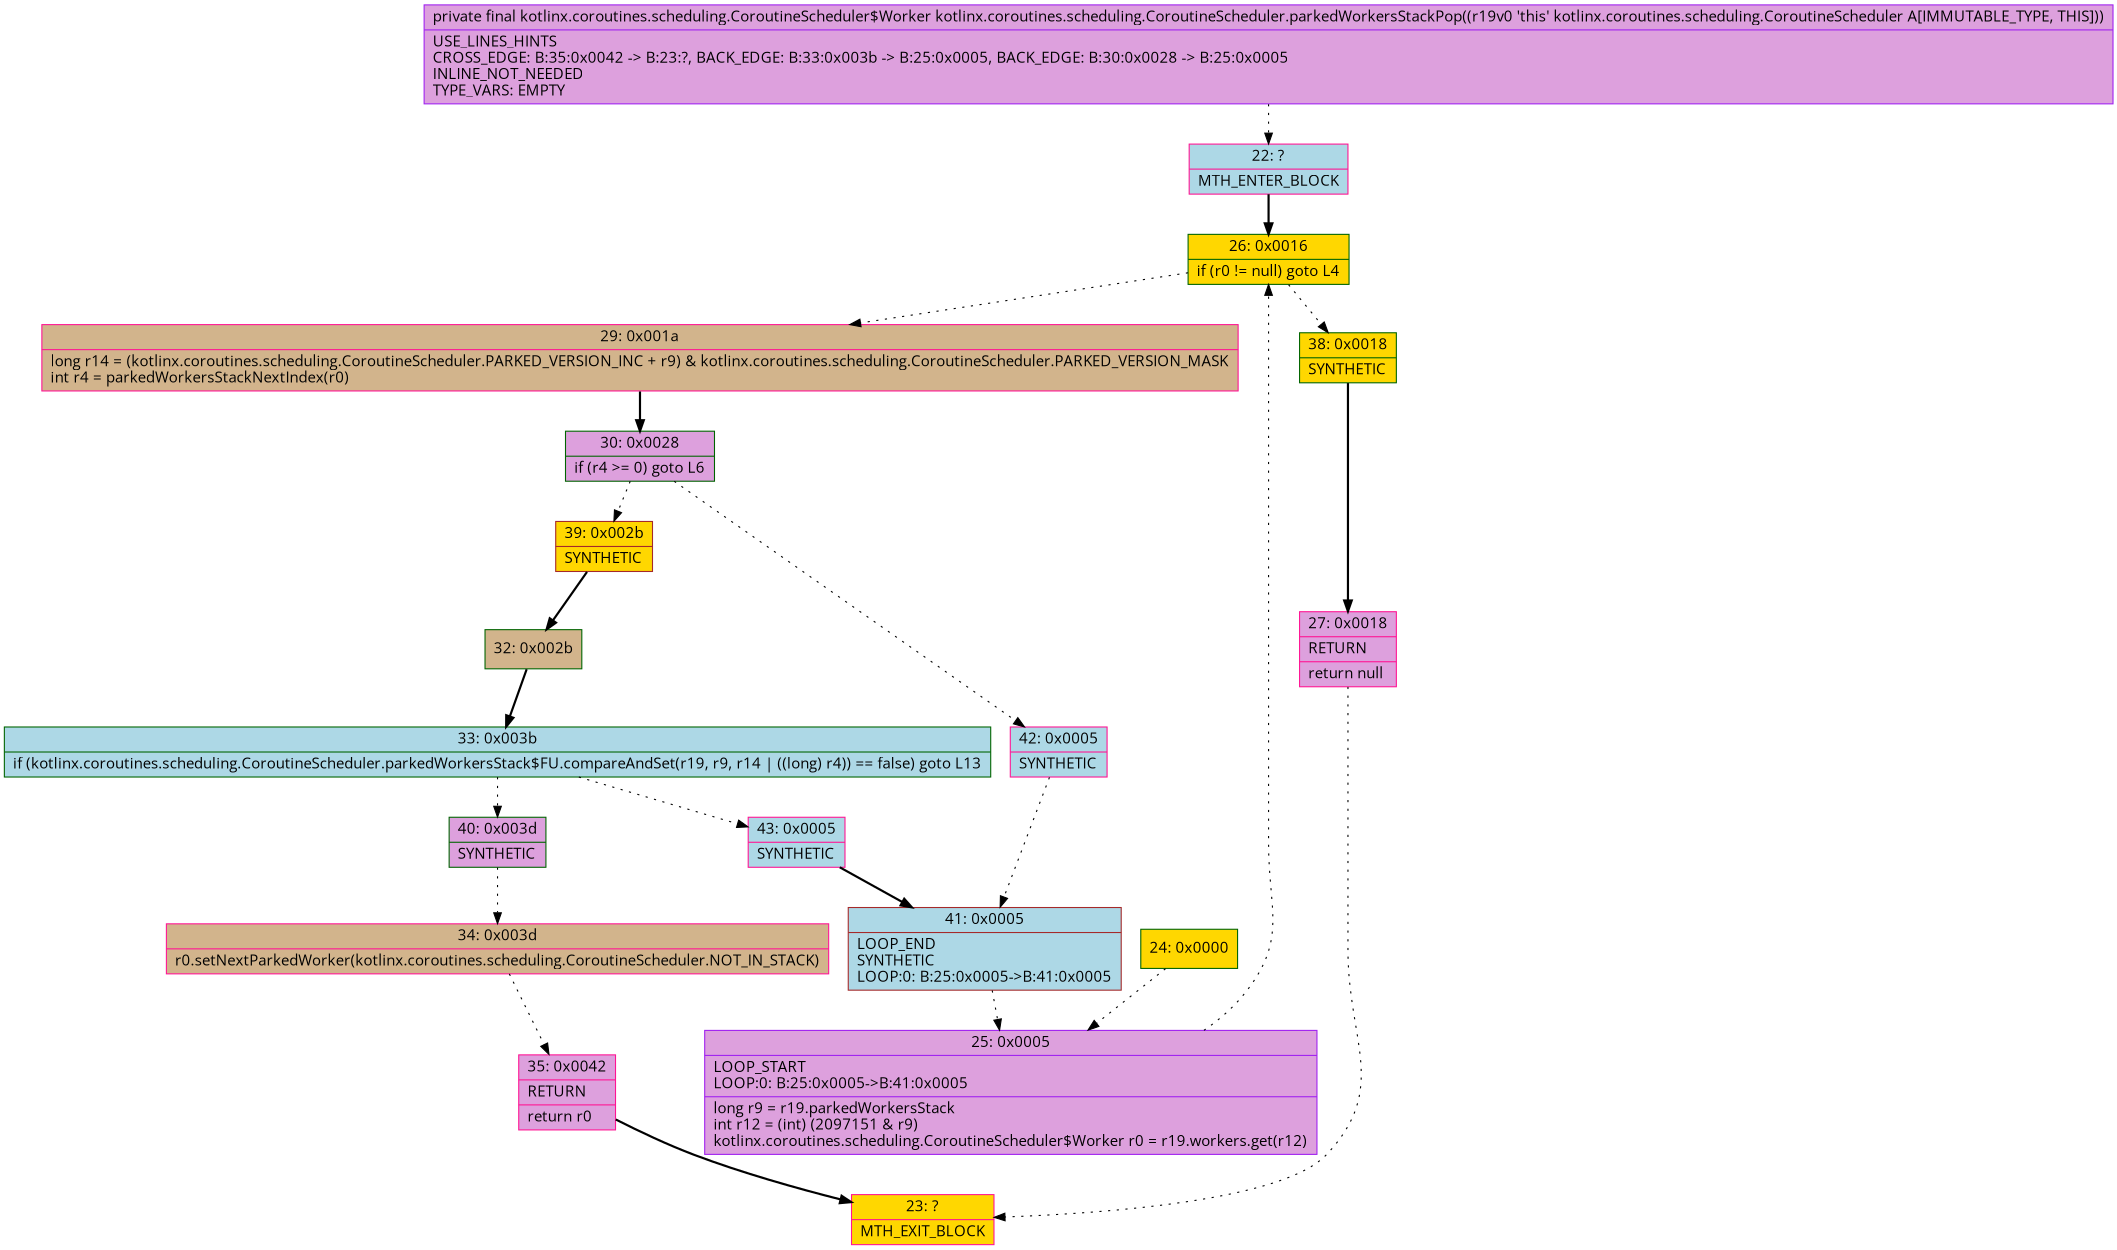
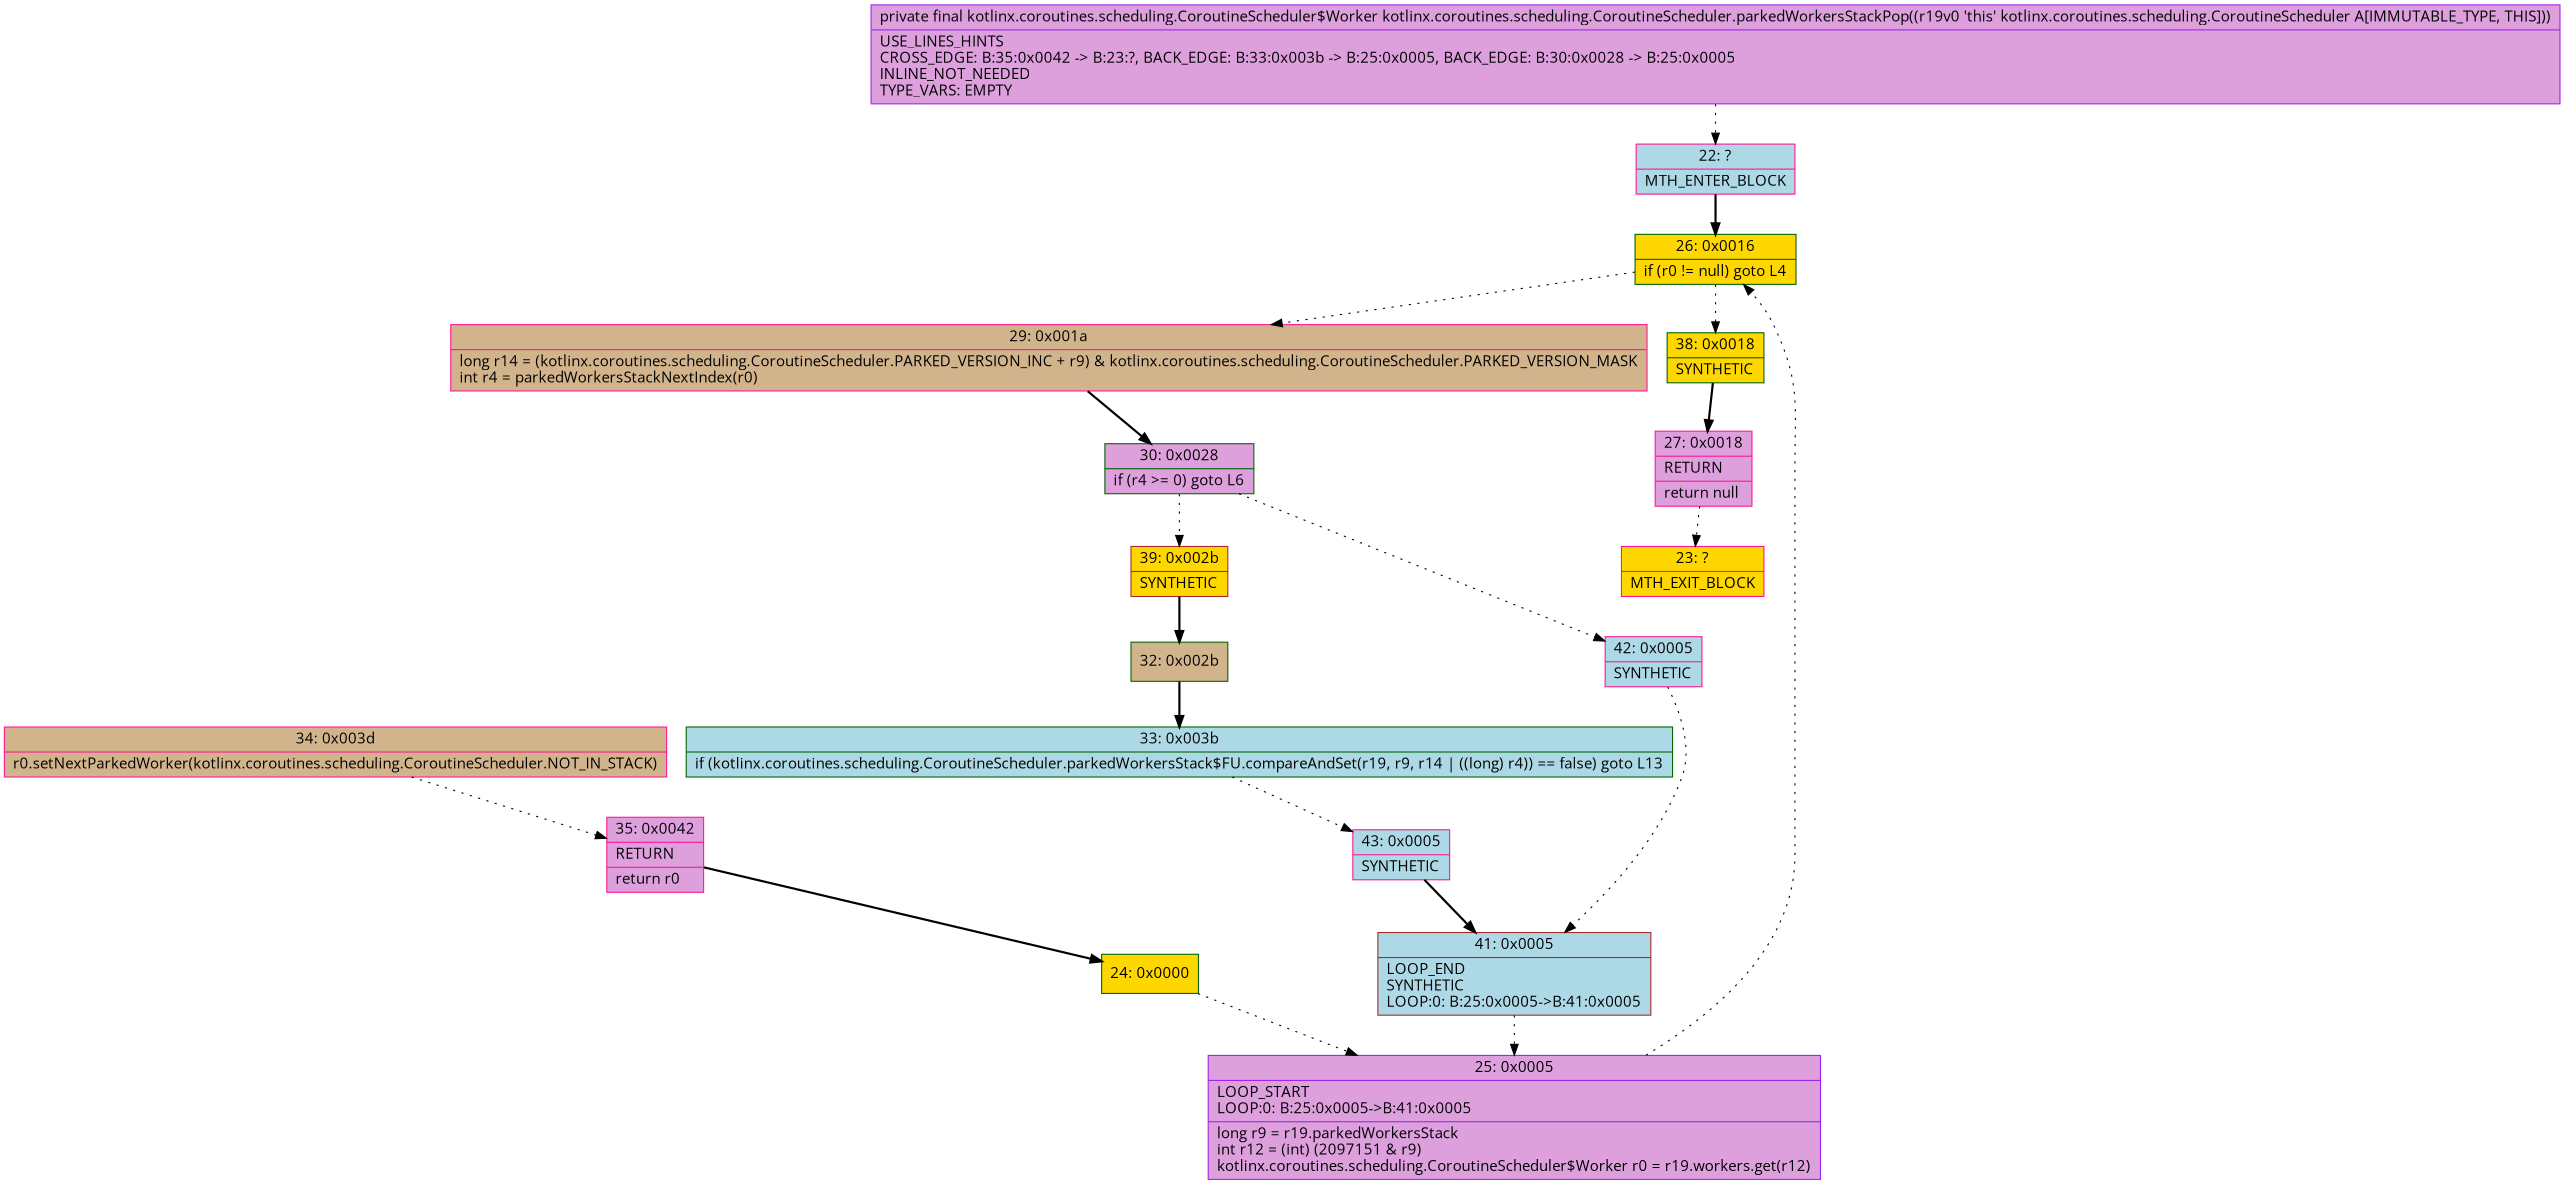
(498, 842) -> none
(726, 1166) -> (897, 913)
